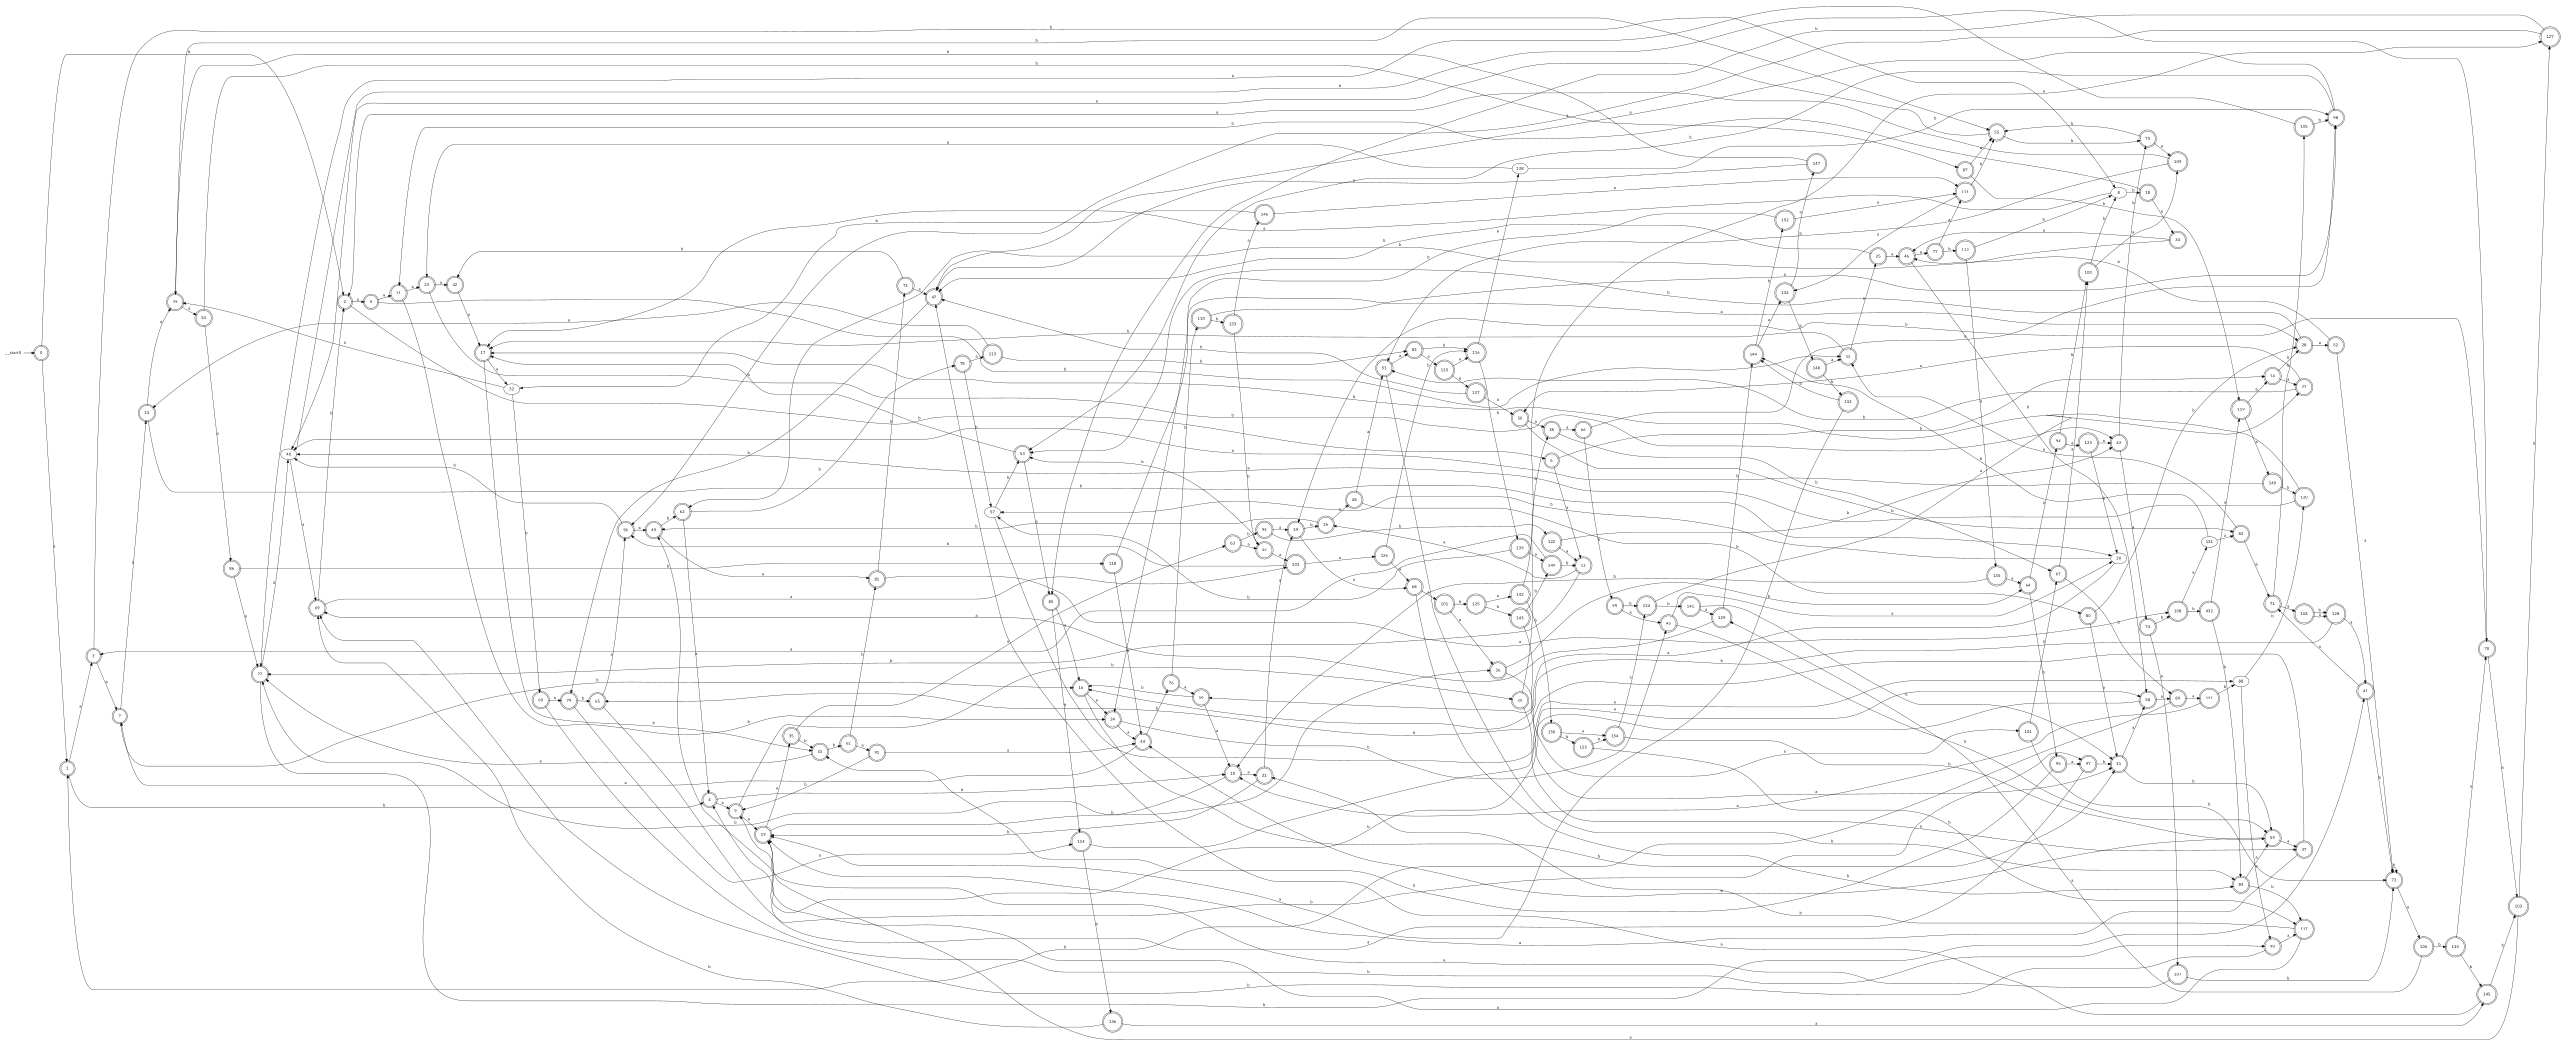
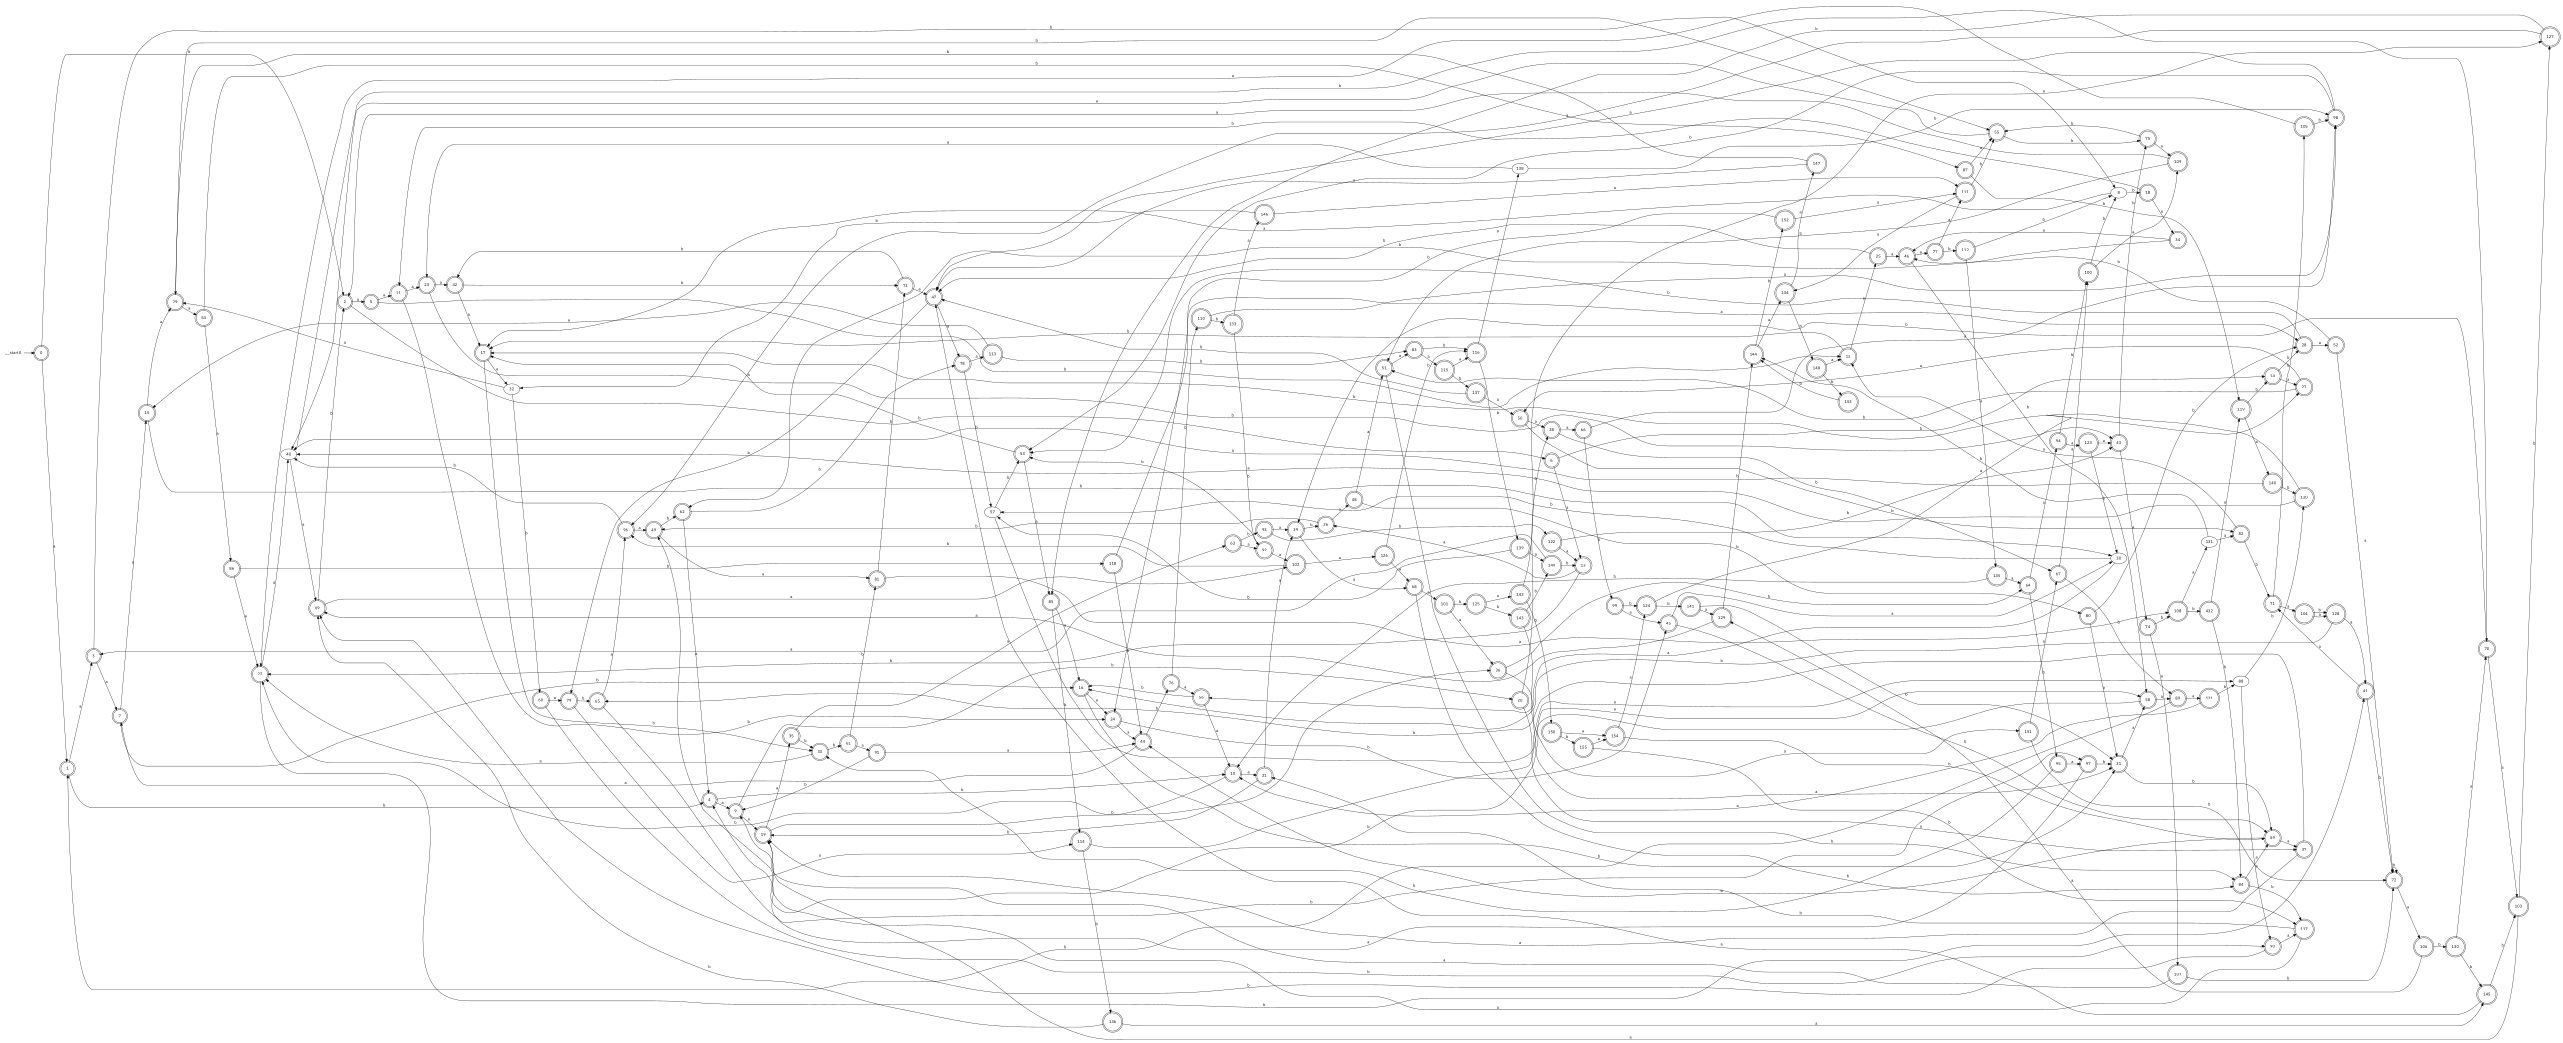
none -> (679, 285)
none -> (948, 329)
(1454, 938) -> none
